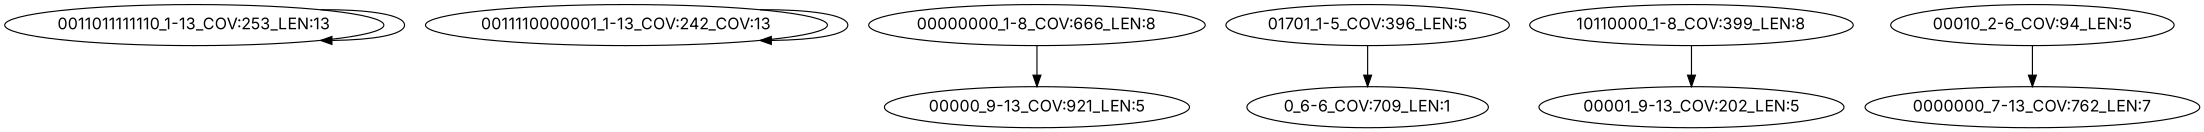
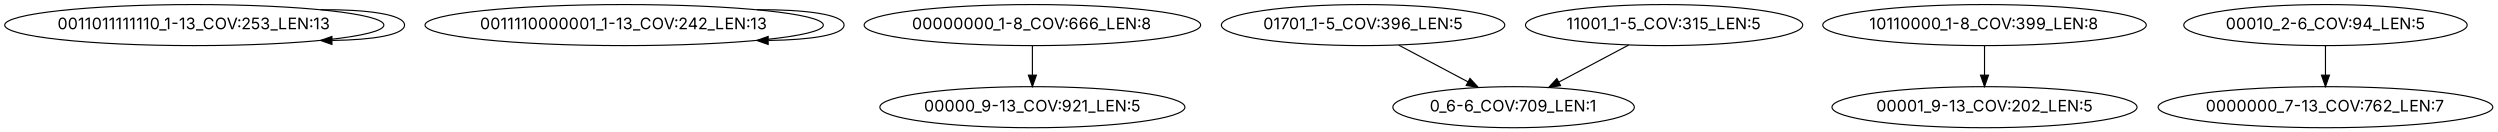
(626, 25) -> (624, 25)
none -> (1664, 25)
